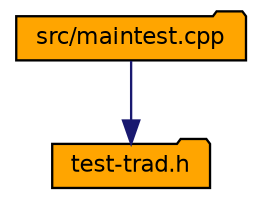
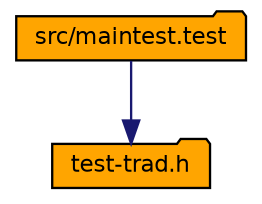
(131, 38) -> (131, 38)
